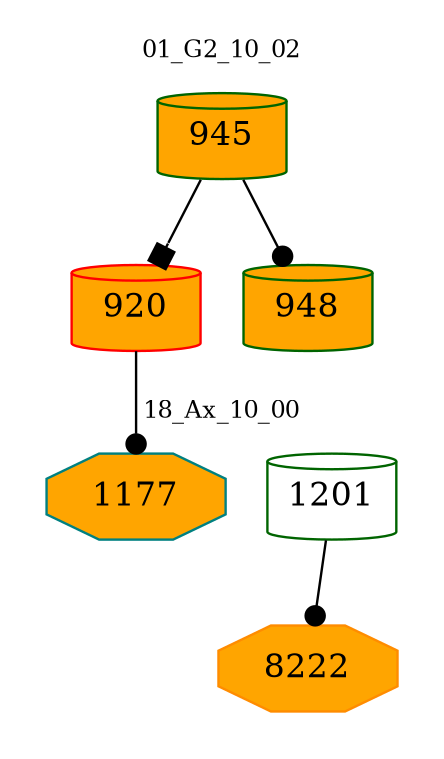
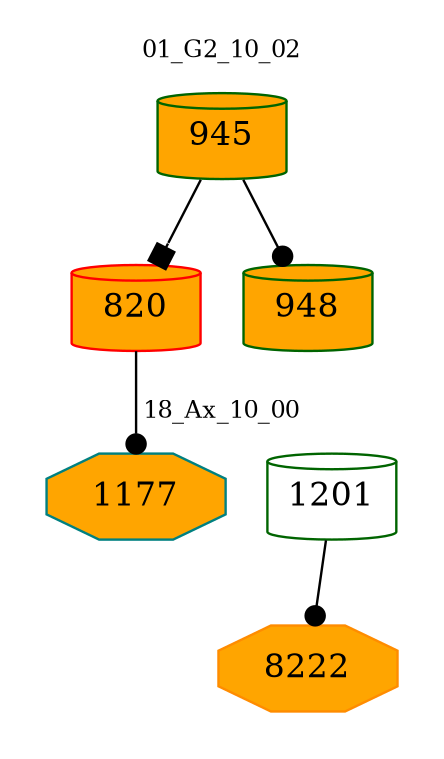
(136, 308) -> (136, 308)
